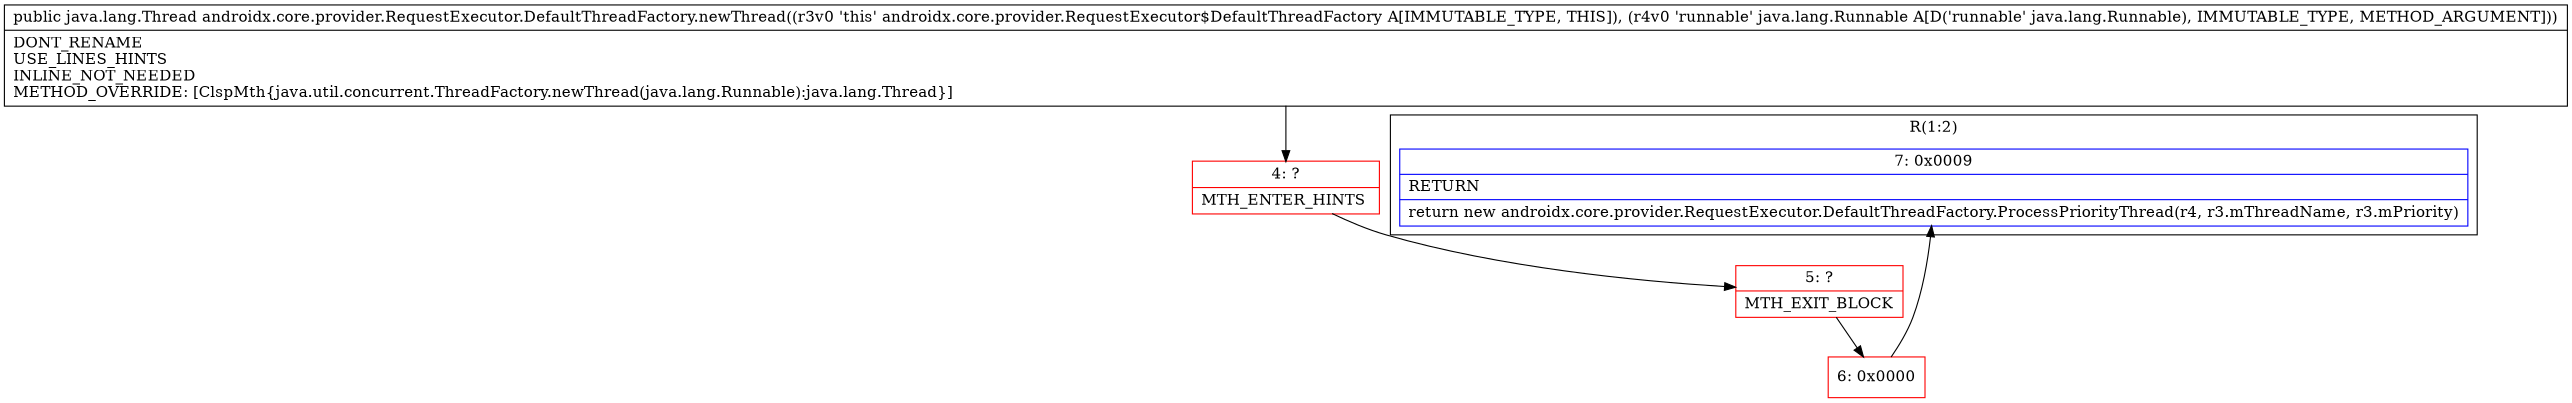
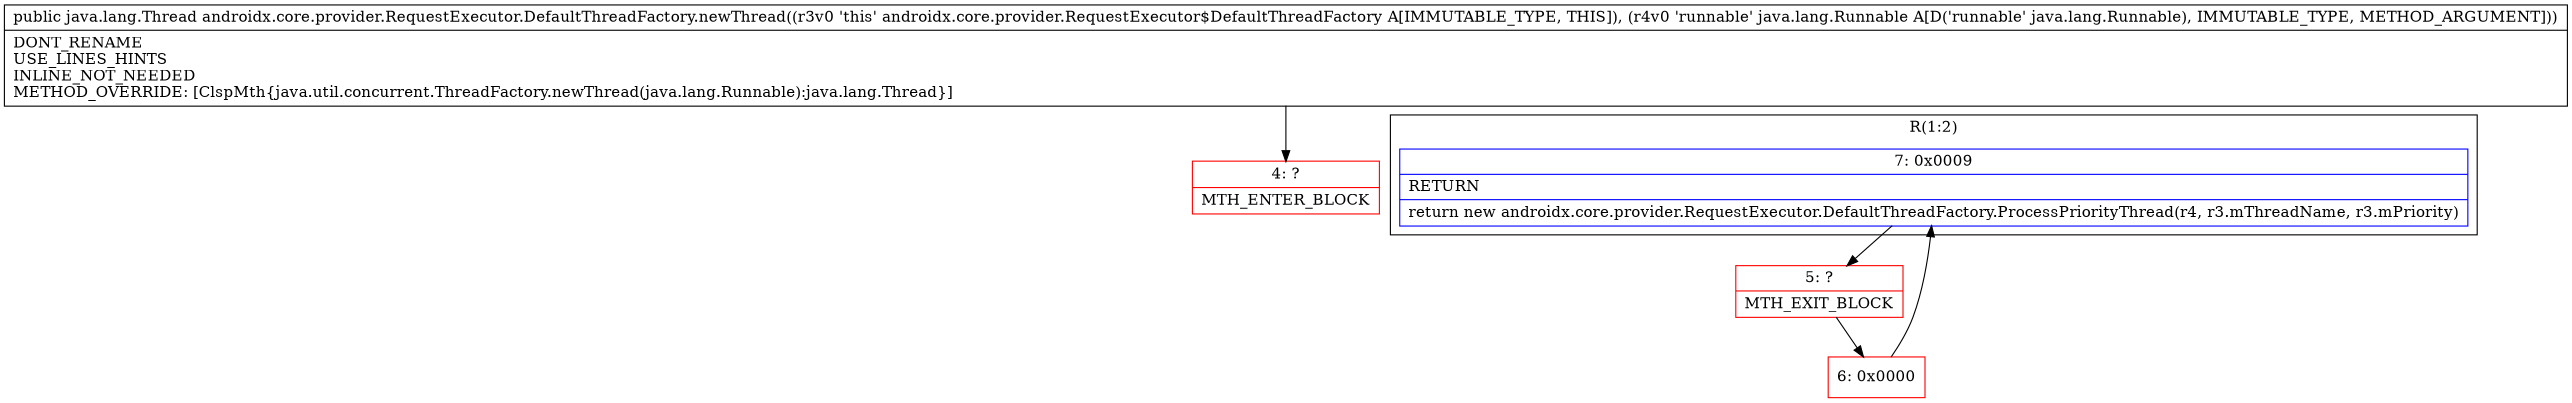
(1284, 200) -> (1286, 200)
(1525, 265) -> (1874, 242)
